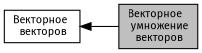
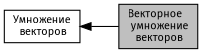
(42, 26) -> (42, 26)
